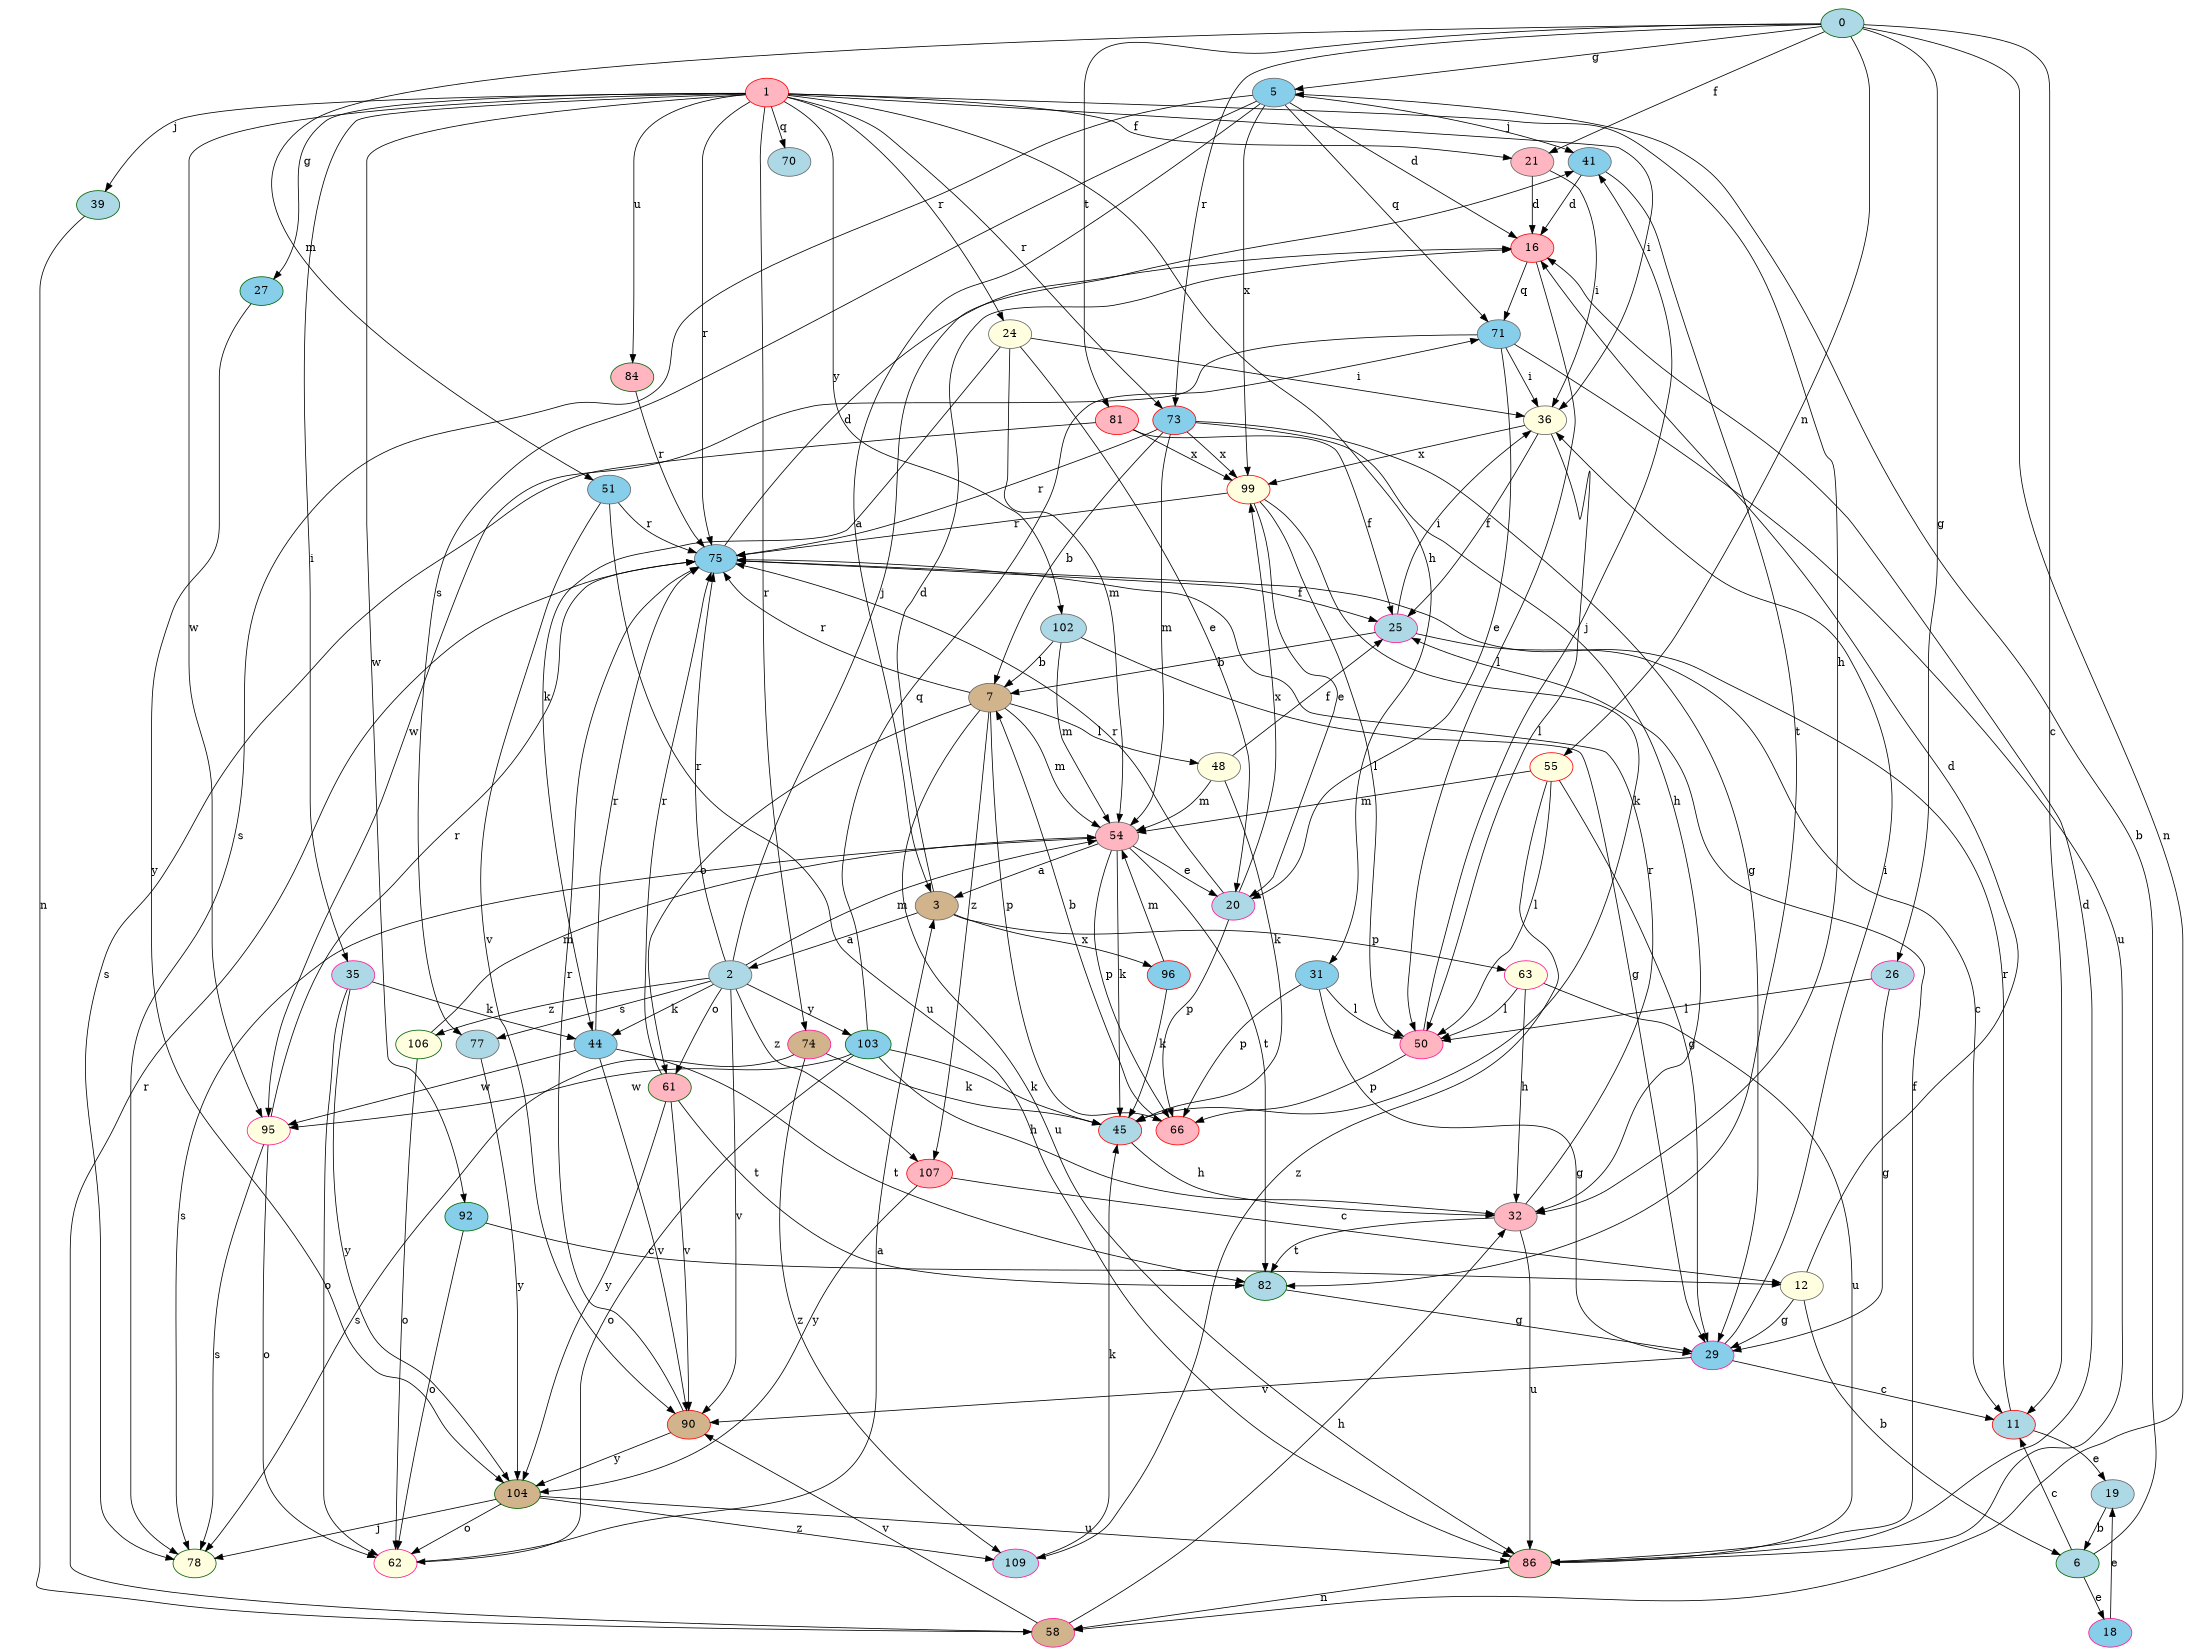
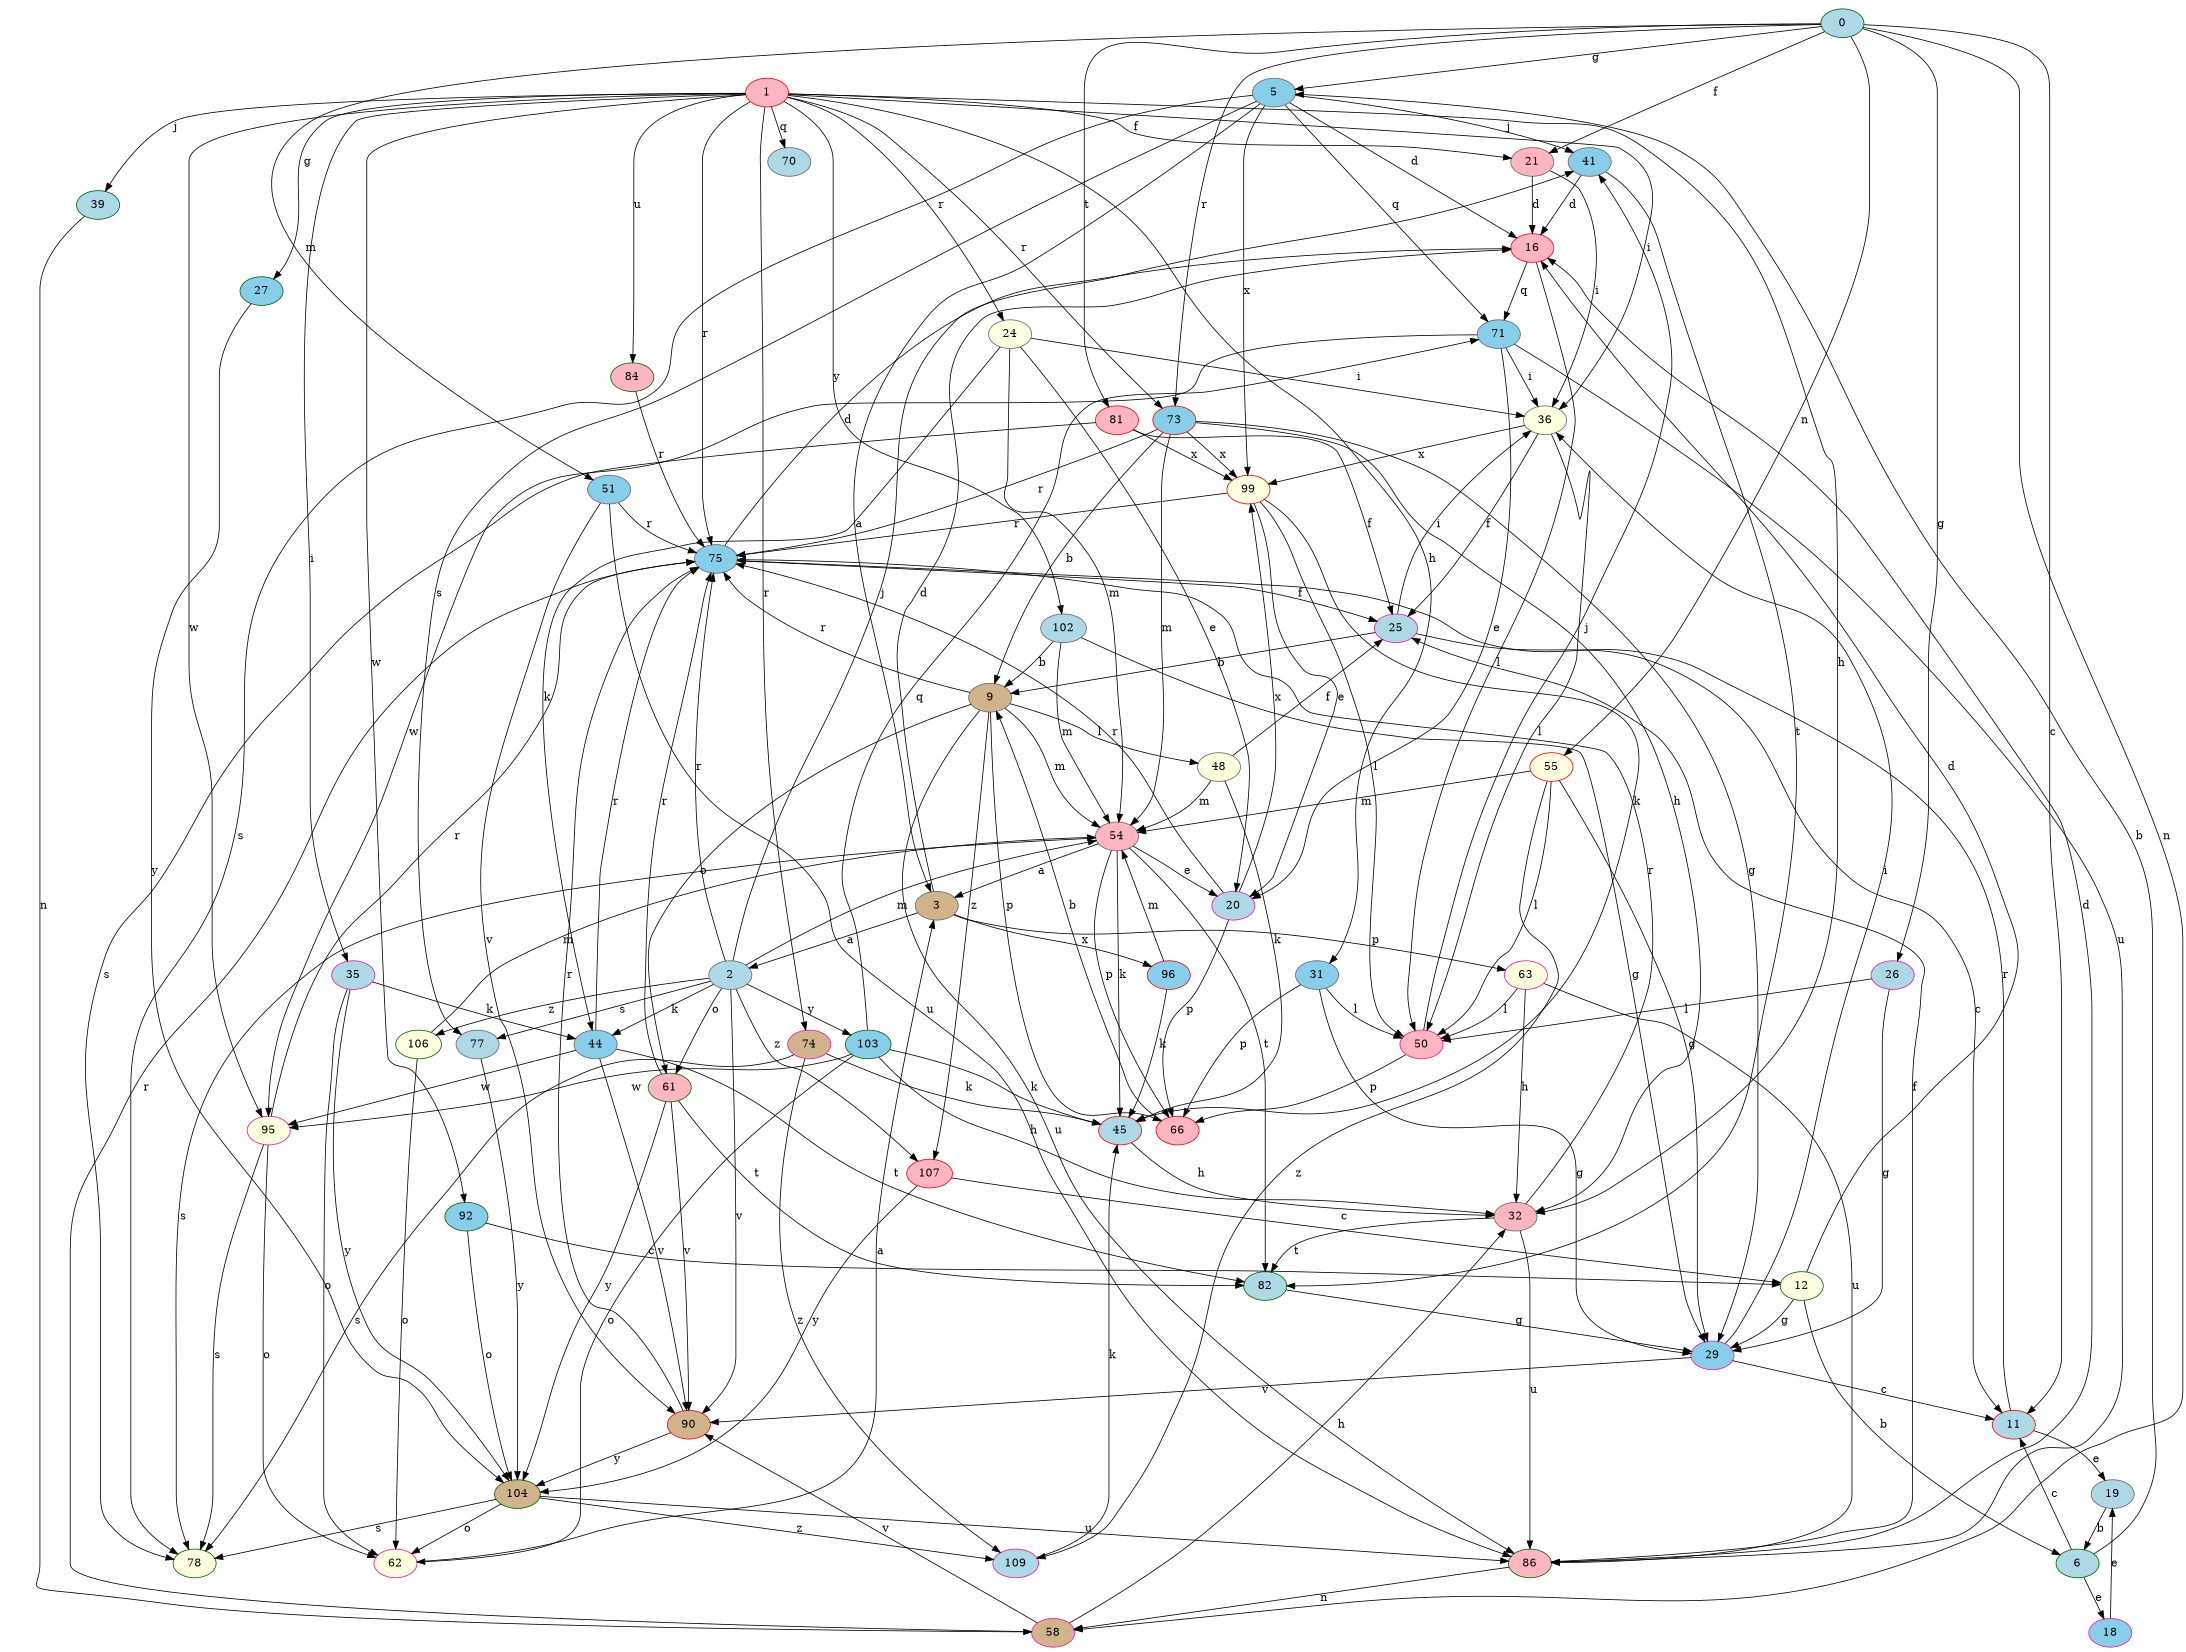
(990, 698) -> (990, 698)
(1802, 1286) -> (1802, 1286)
(432, 1370) -> (483, 1353)
(379, 1529) -> (379, 1529)
